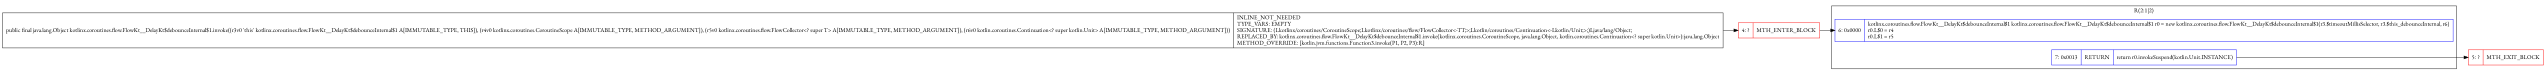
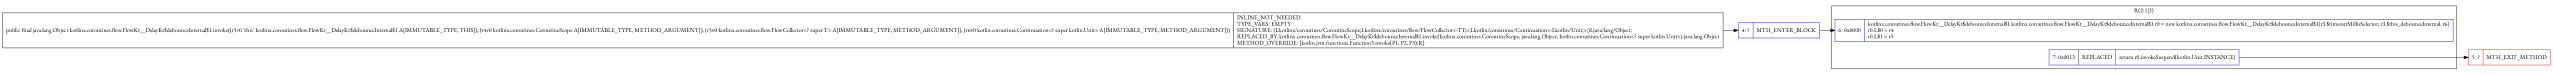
(1779, 30) -> (1779, 30)
(2097, 57) -> (2097, 57)
(2513, 57) -> (2517, 57)
